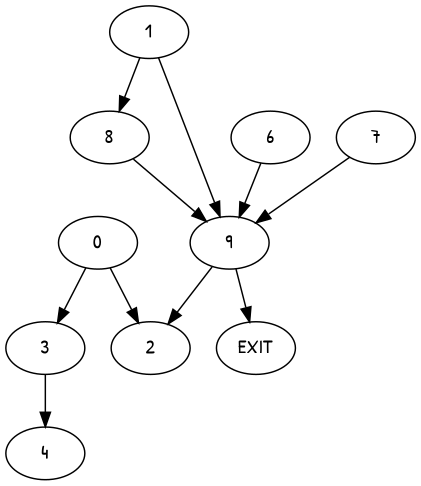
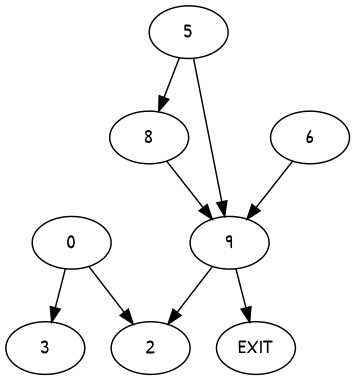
(149, 32) -> (189, 32)
(376, 137) -> none
(45, 453) -> none
